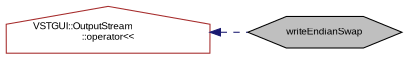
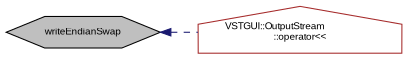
(234, 32) -> (184, 32)
